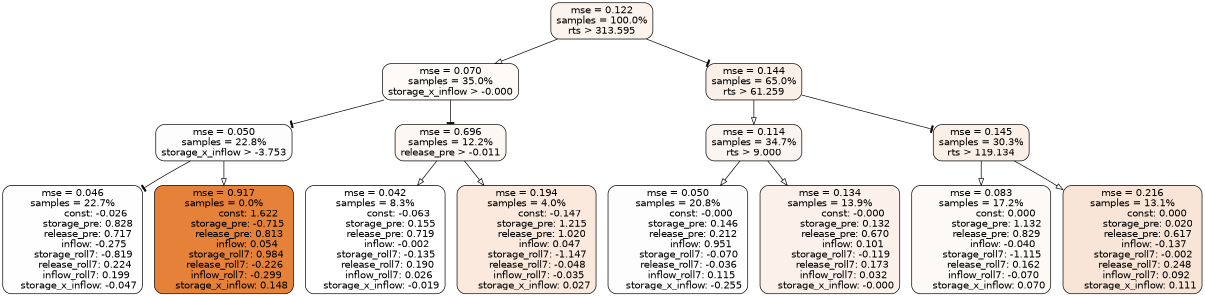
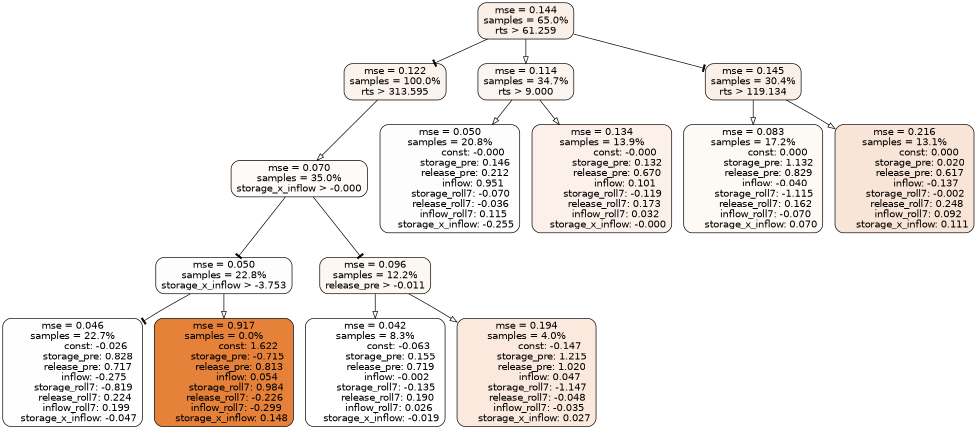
(676, 51) -> (462, 51)
(451, 143) -> (375, 276)
(981, 143) -> (753, 82)
